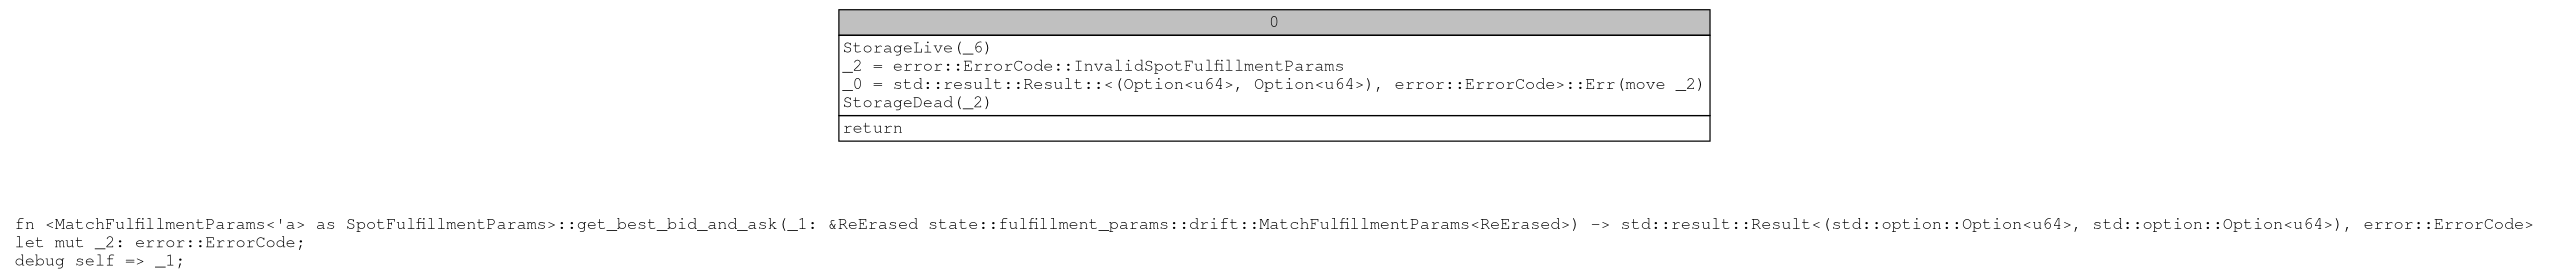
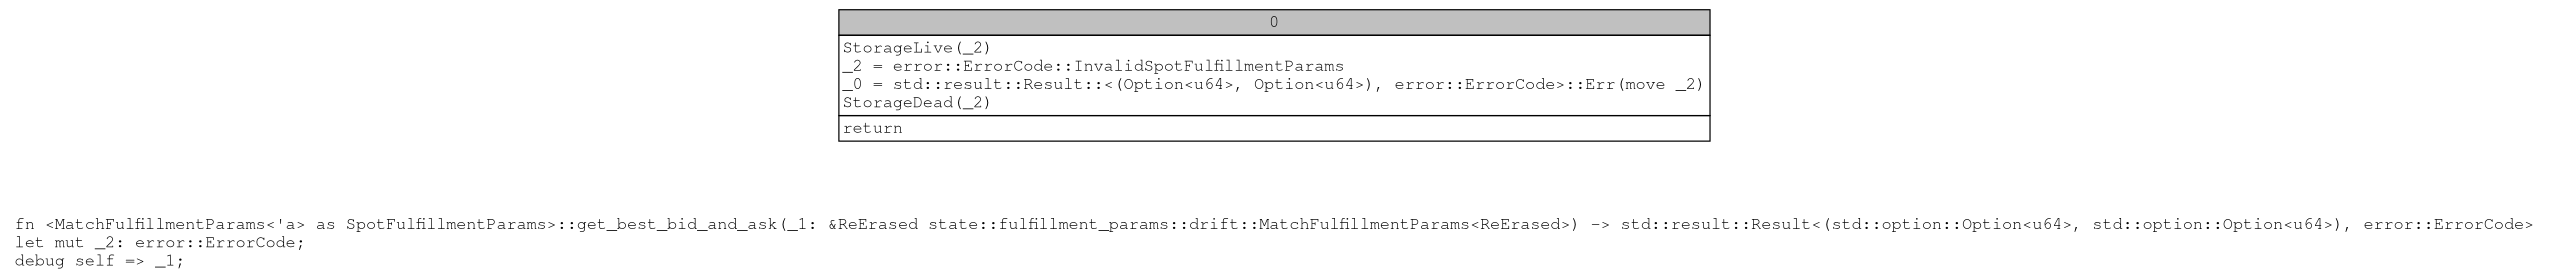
(918, 47) -> (918, 47)
